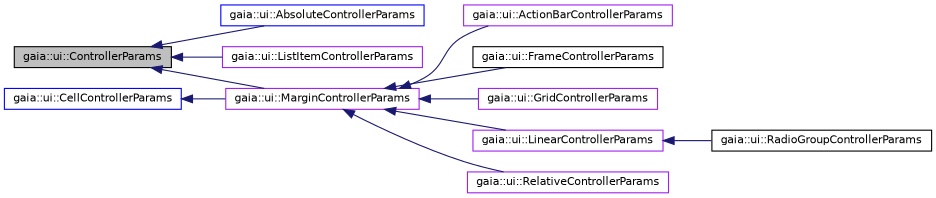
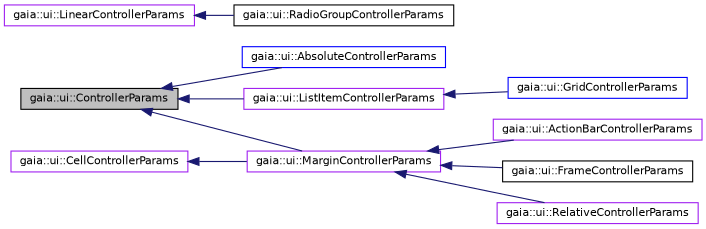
(93, 99) -> (99, 161)
(454, 99) -> (482, 93)
(568, 99) -> (598, 88)
(451, 121) -> none
